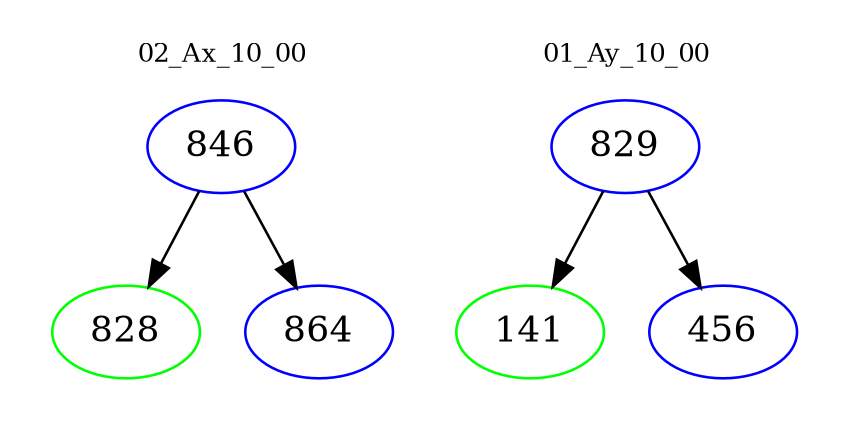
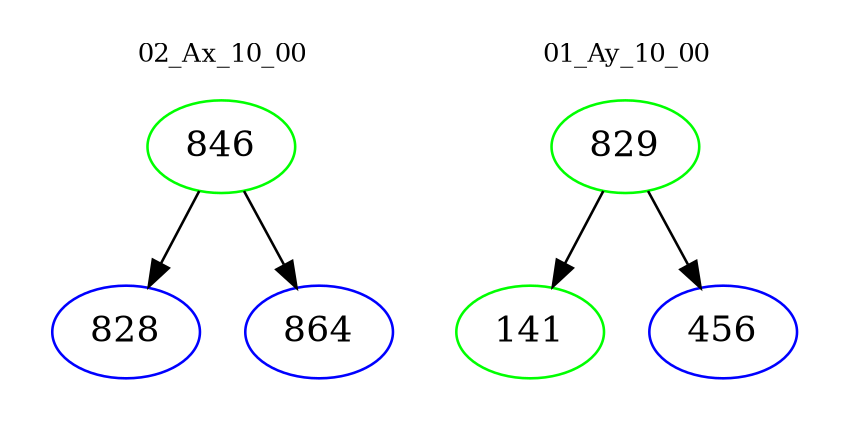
(221, 147) -> (221, 147)
(625, 147) -> (625, 147)
(126, 332) -> (126, 332)
